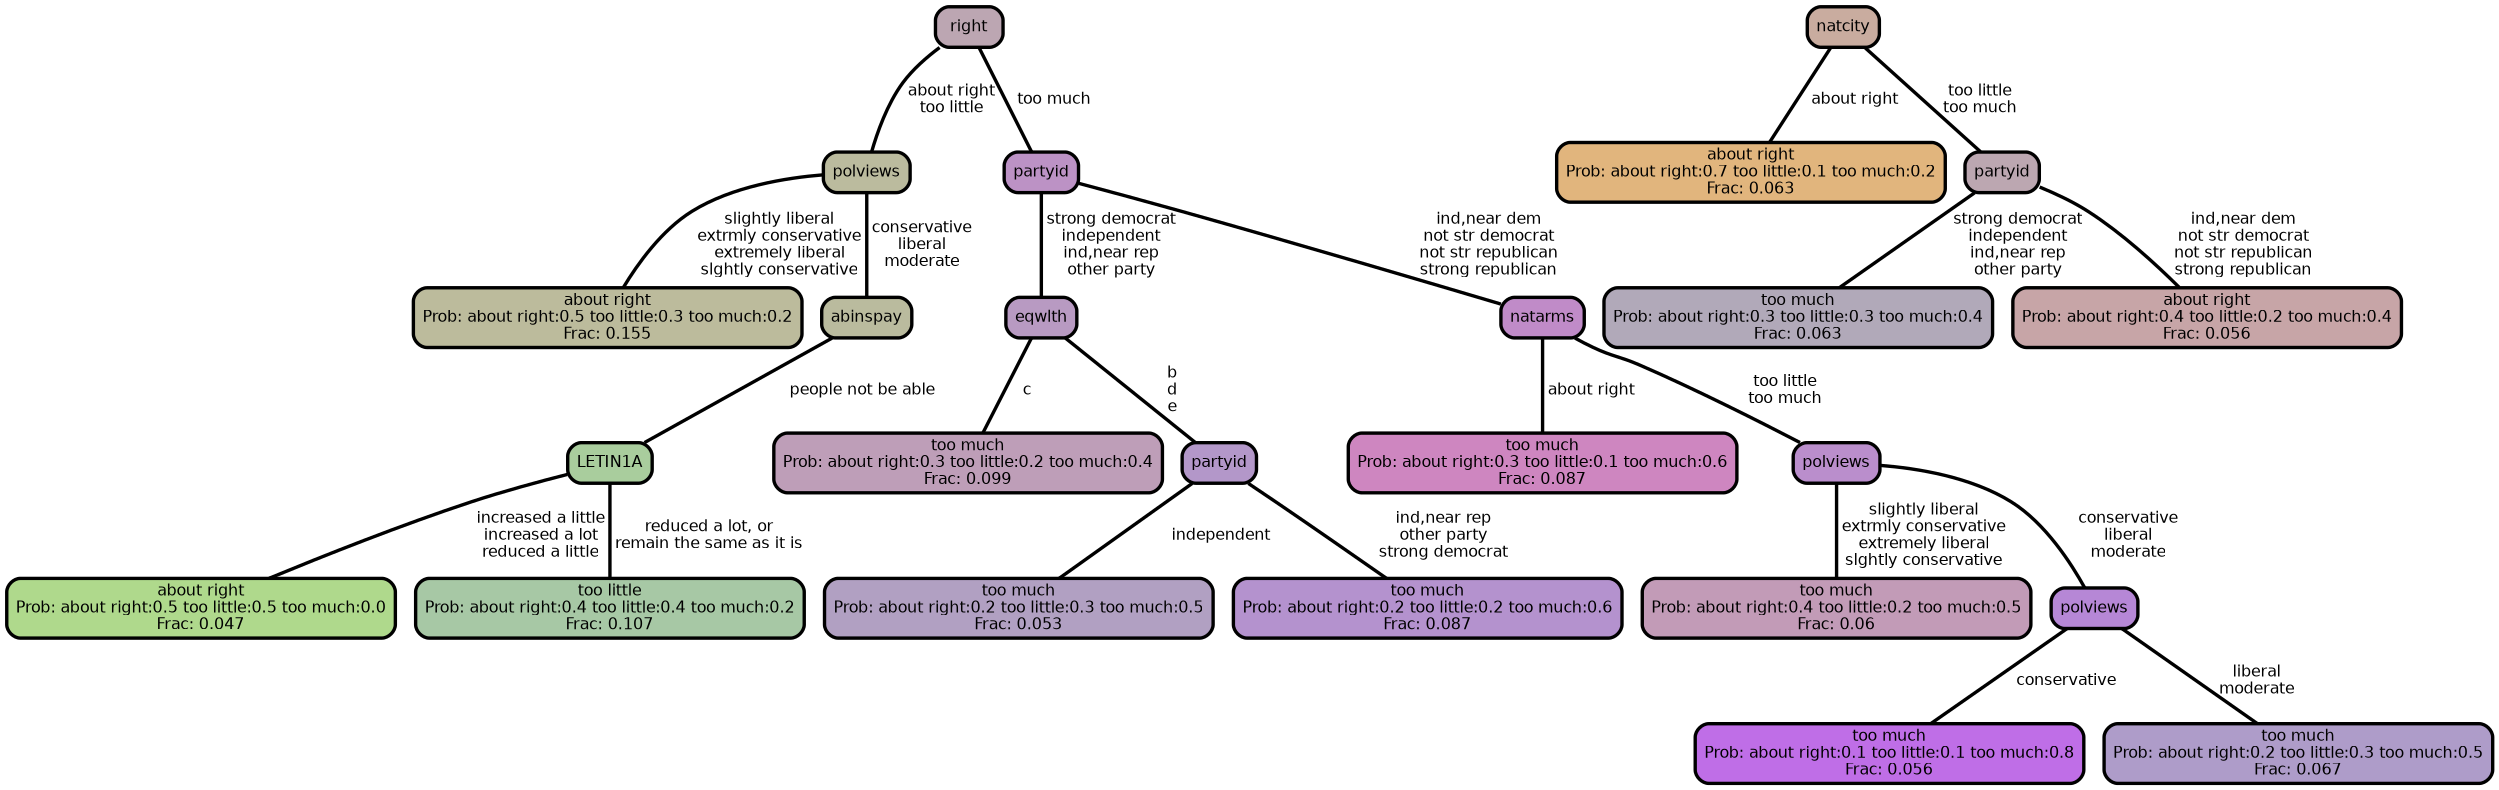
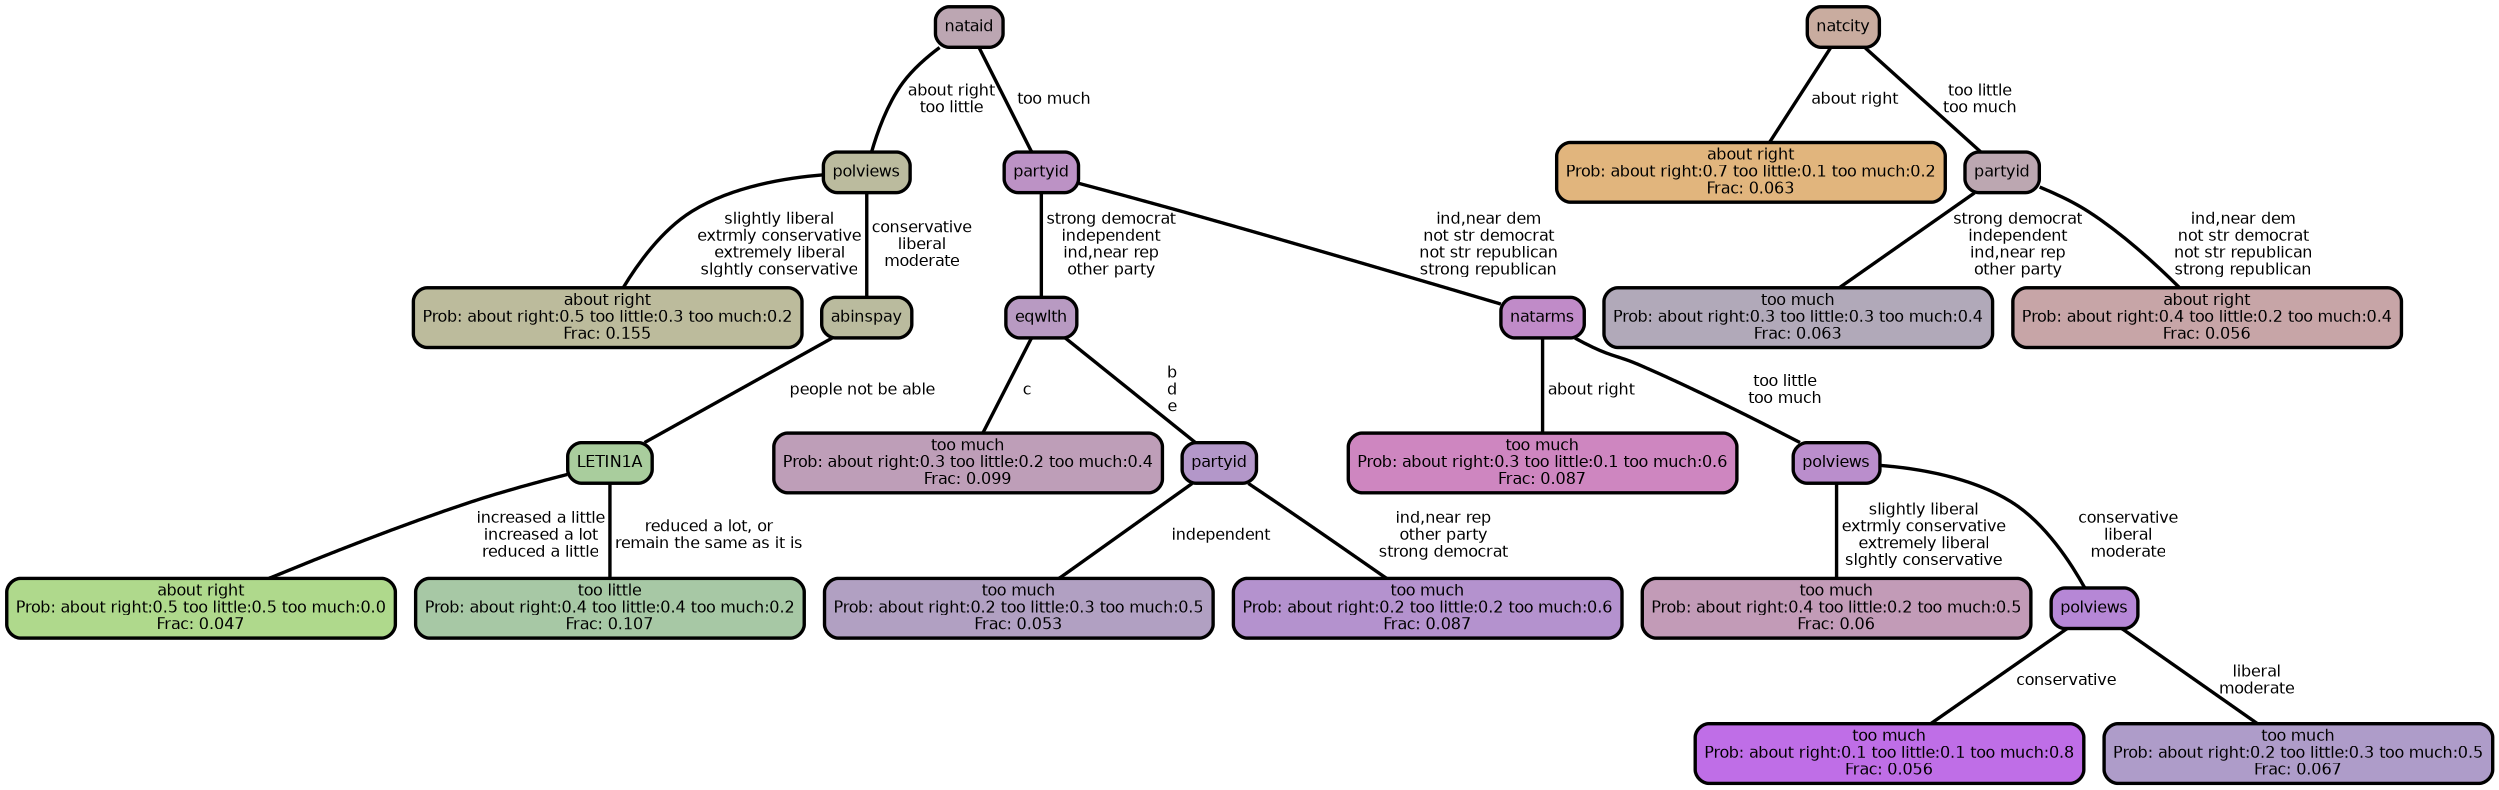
(969, 27) -> (969, 27)
